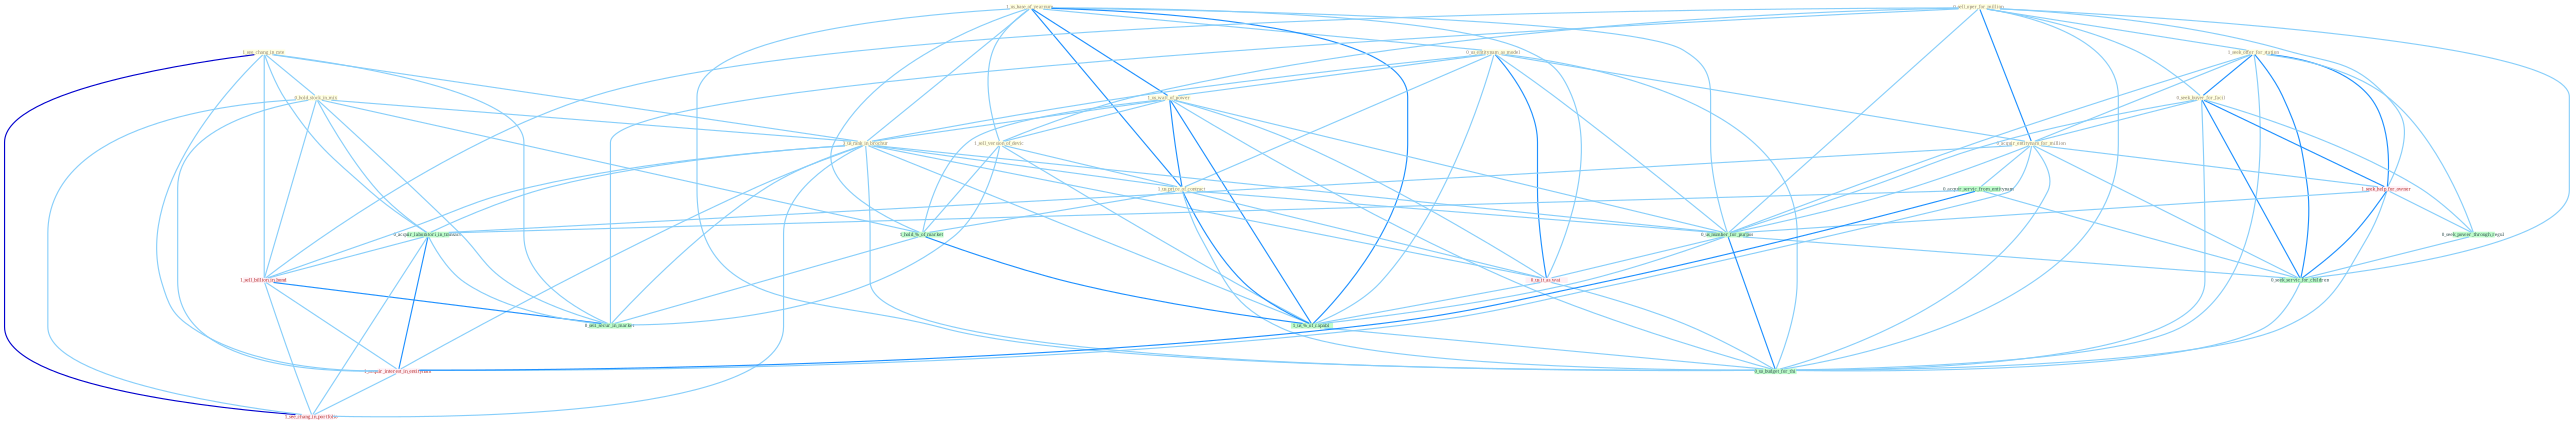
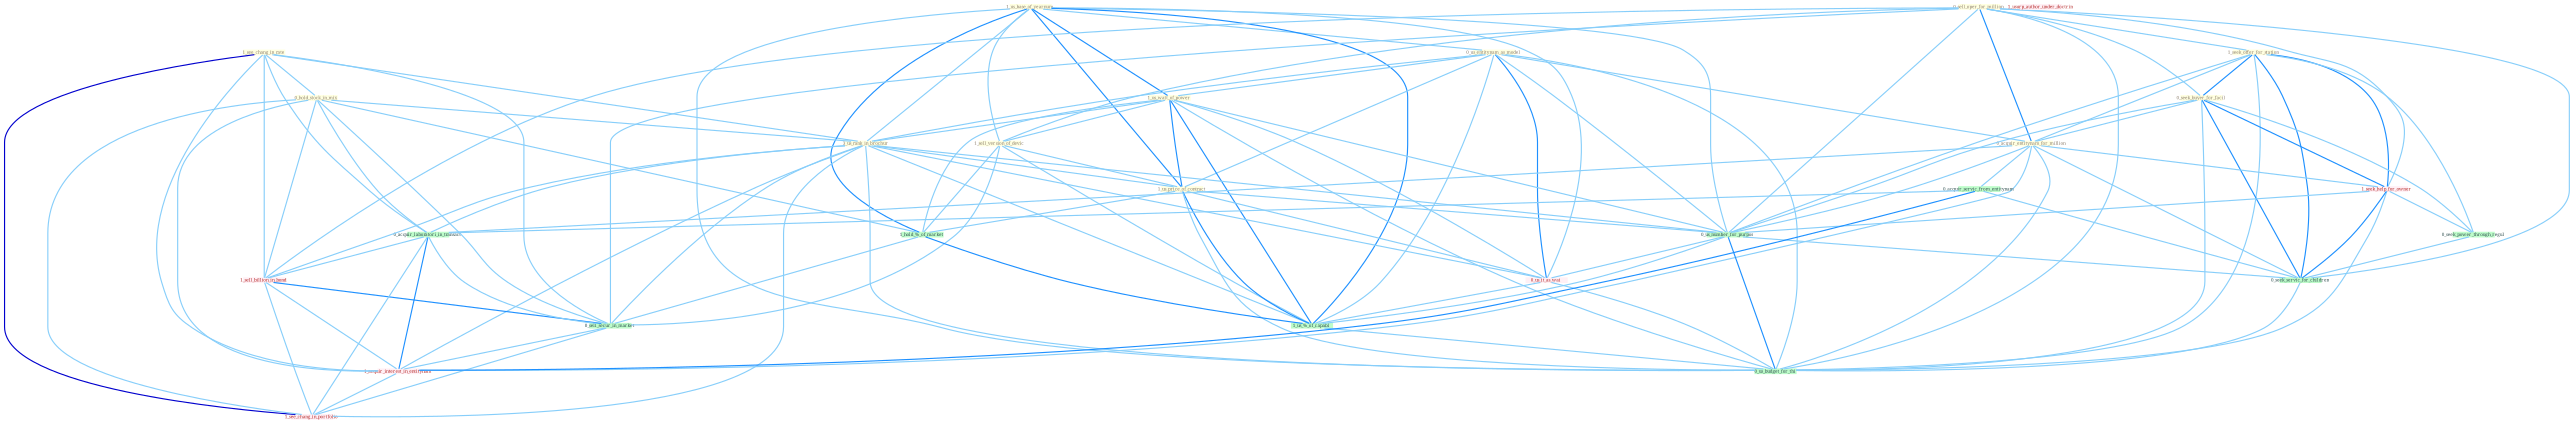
none -> (2041, 7)
(865, 101) -> (865, 101)
none -> (505, 348)
none -> (439, 378)
